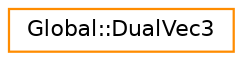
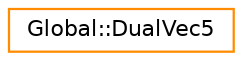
(121, 30) -> (121, 30)
